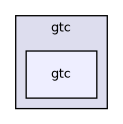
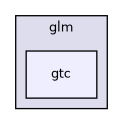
(61, 28) -> (61, 28)
